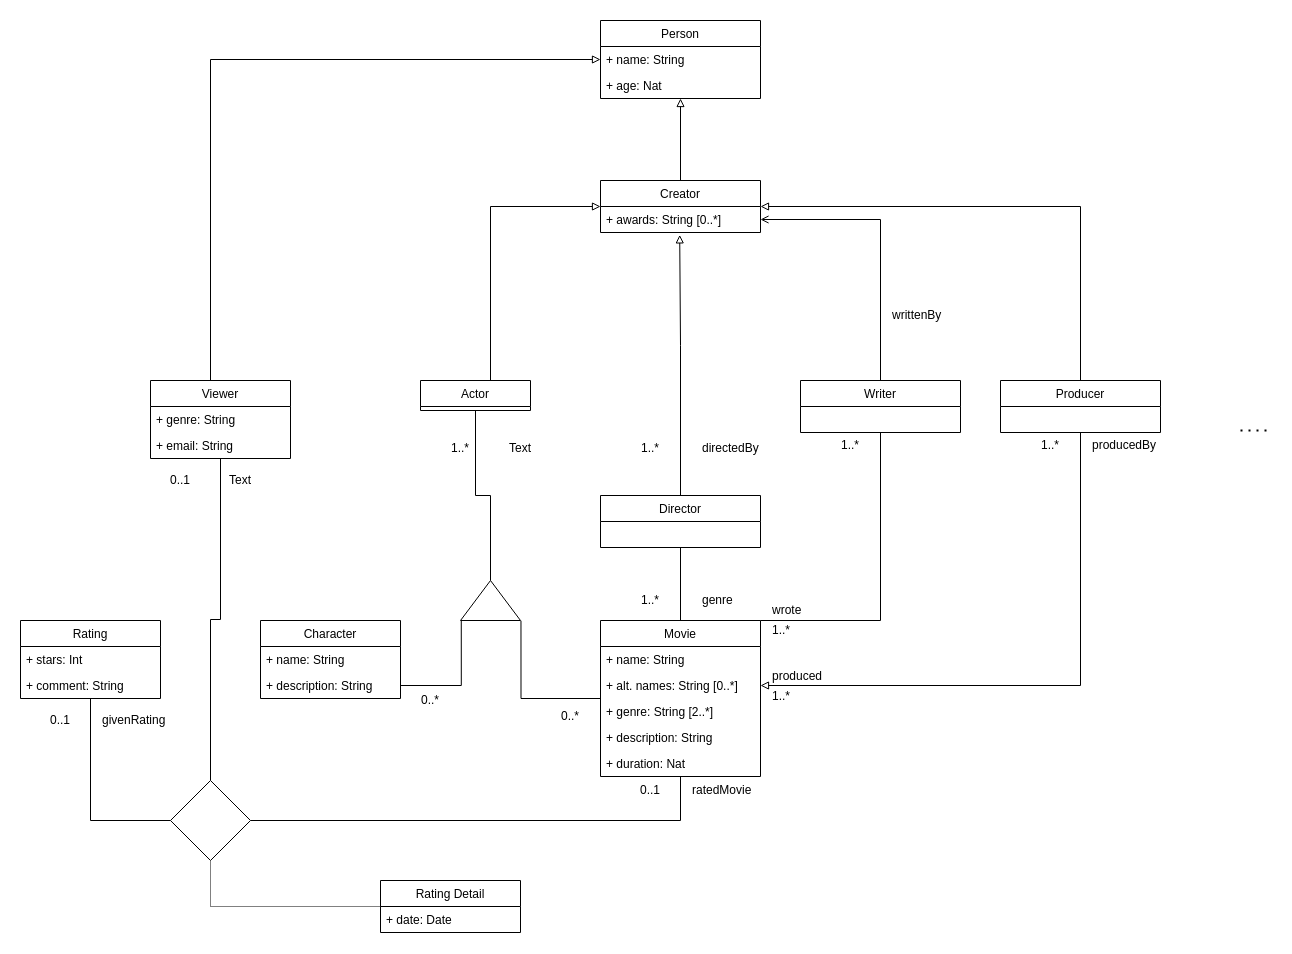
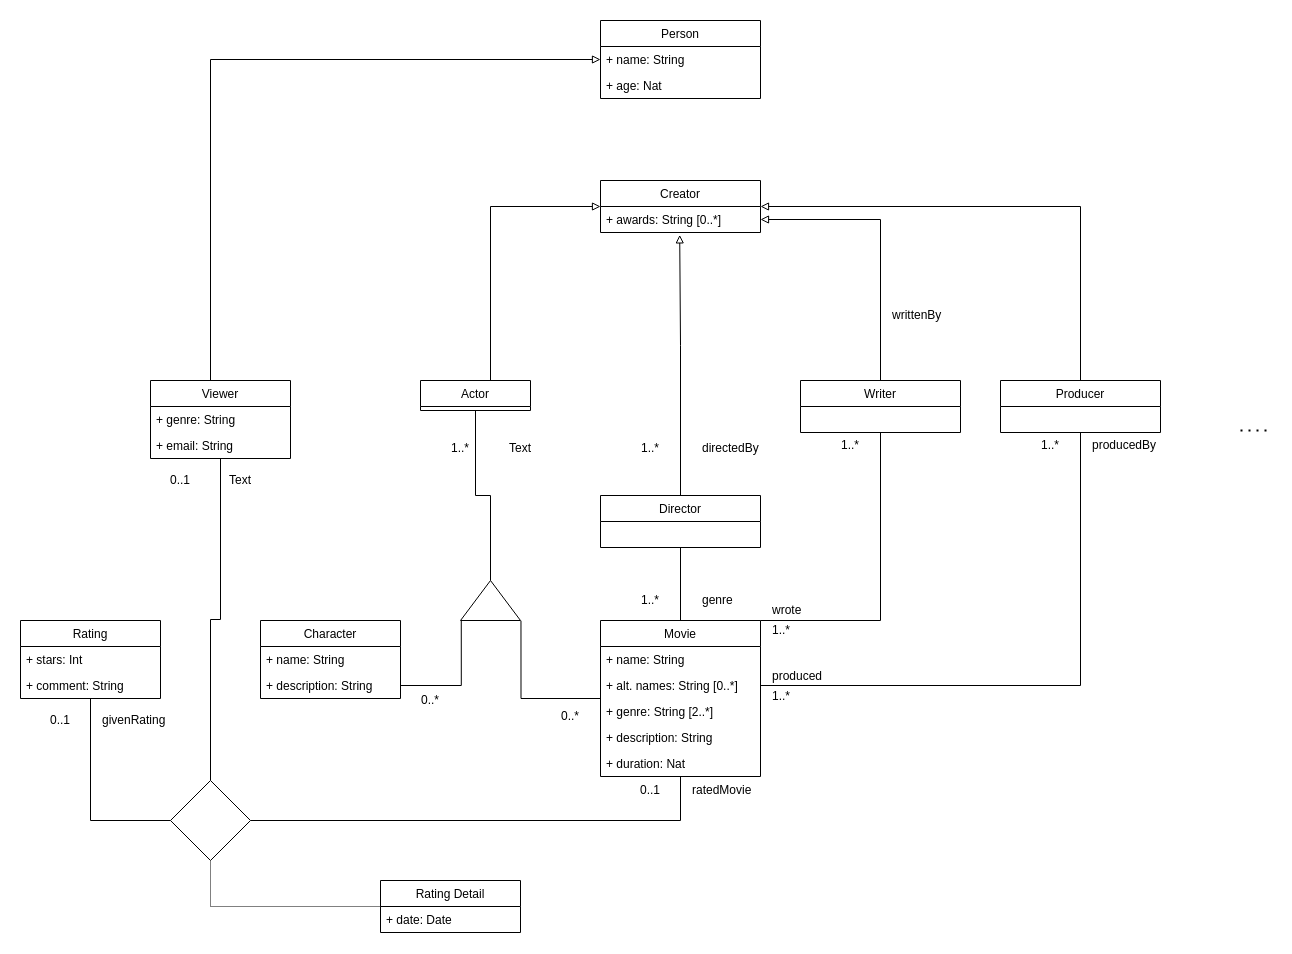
(681, 143) -> none
(767, 220) -> (770, 220)
(770, 686) -> (767, 686)
